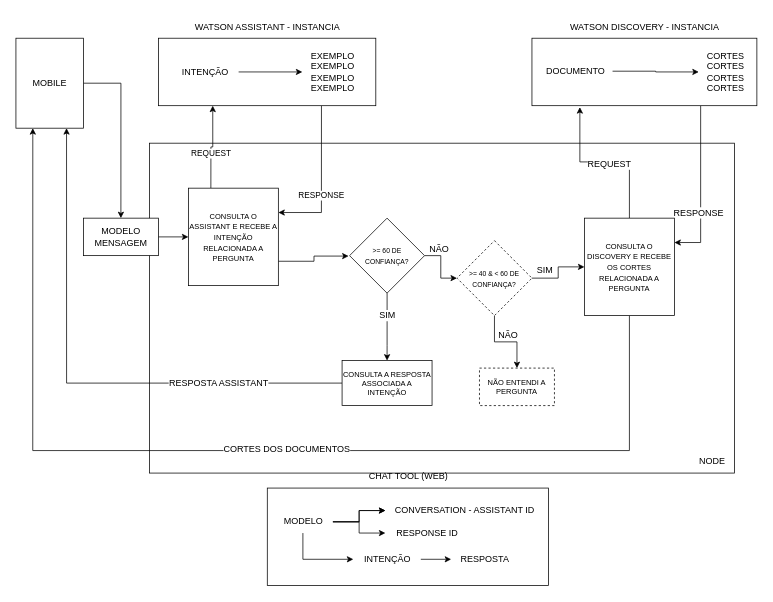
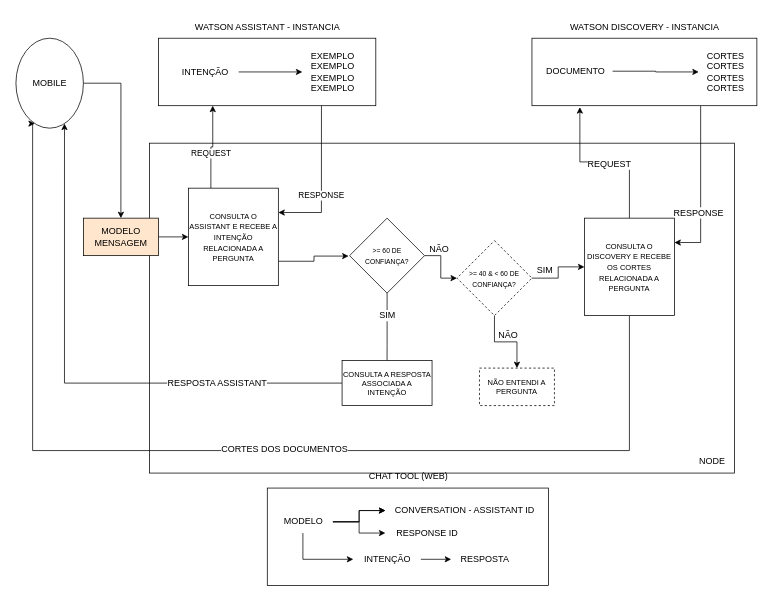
(50, 83) -> (50, 83)
(121, 237) -> (121, 237)
(387, 354) -> (387, 356)
